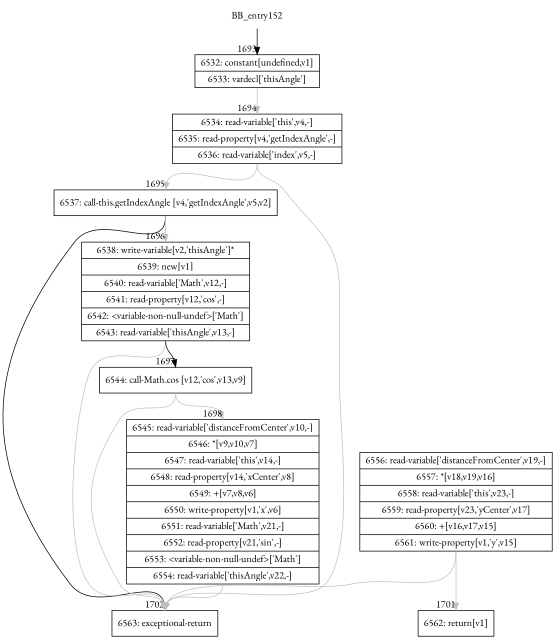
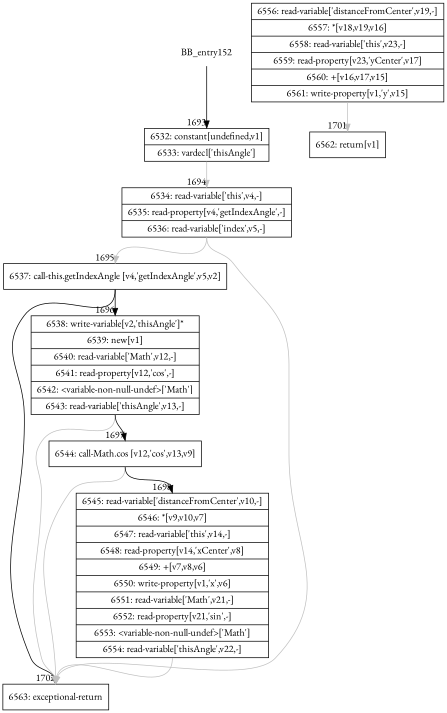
(166, 225) -> (115, 299)
(196, 406) -> (145, 480)
(311, 586) -> none
